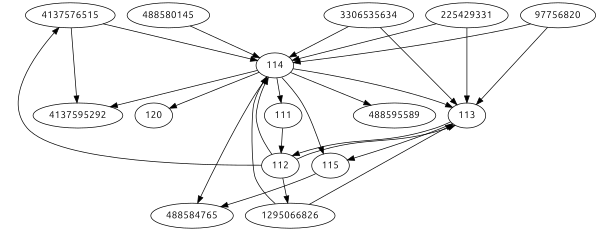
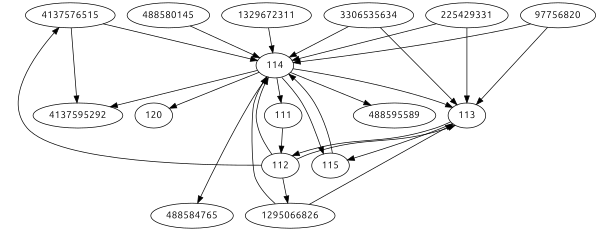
none -> (267, 15)
(272, 190) -> (320, 113)
